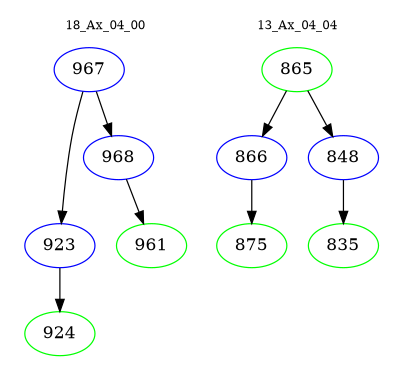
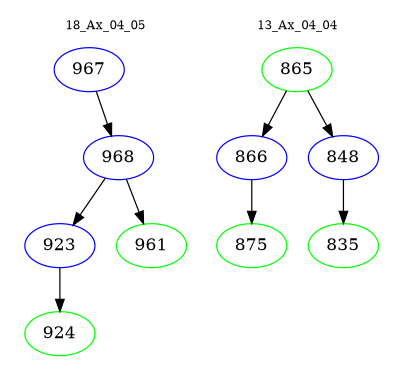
(106, 26) -> (106, 26)
(70, 151) -> (93, 197)
